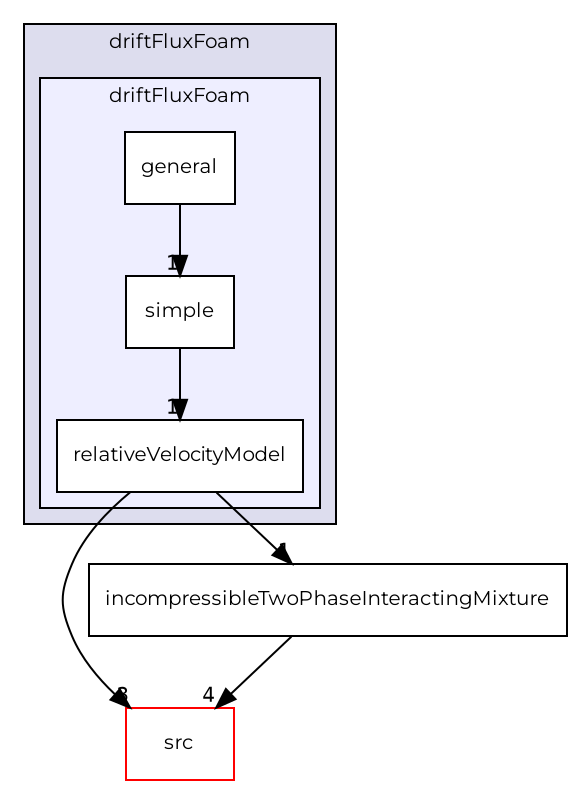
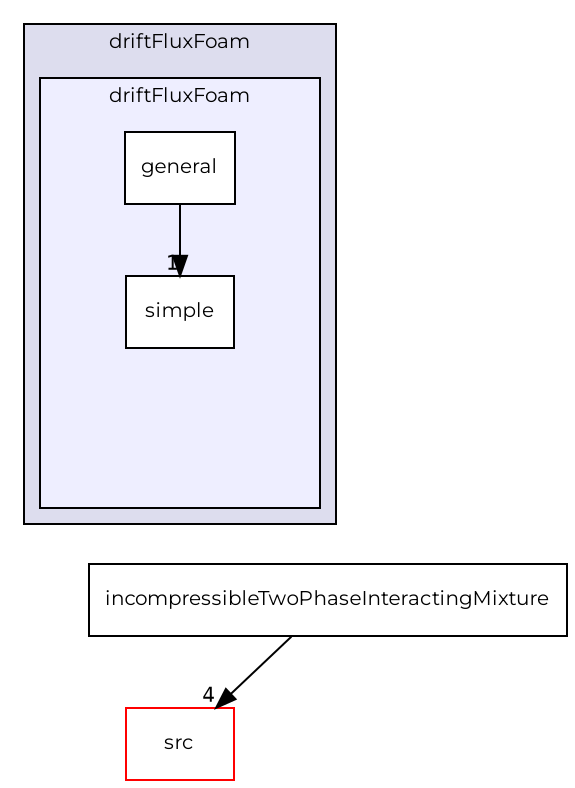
(180, 456) -> none
